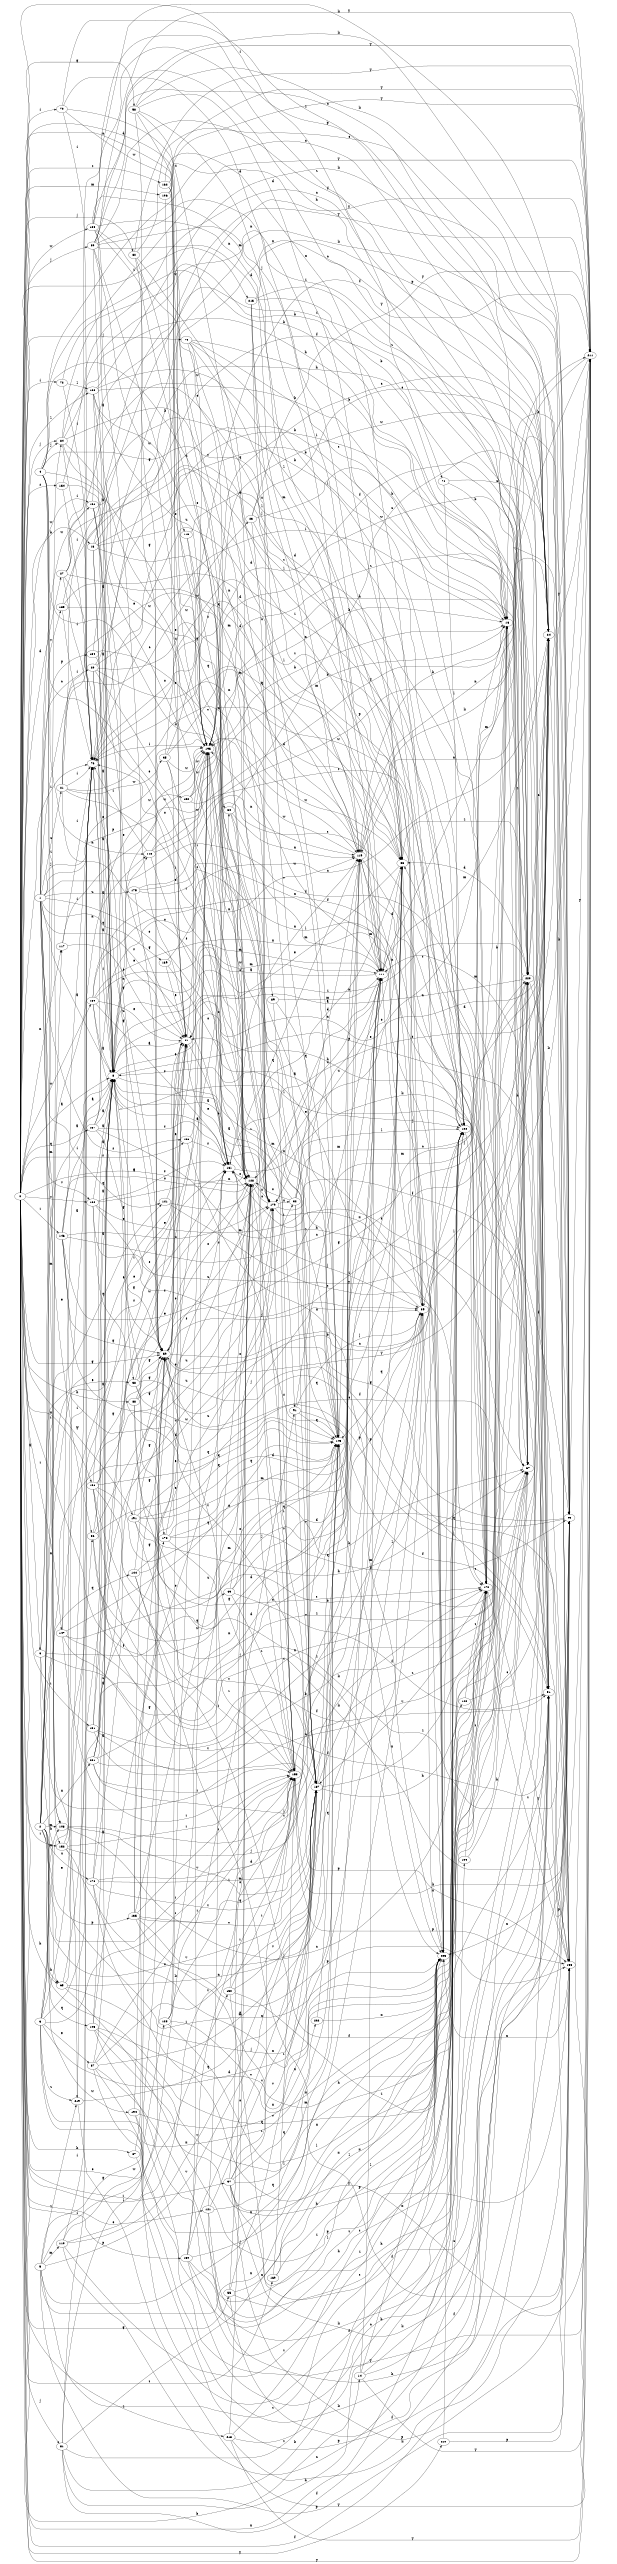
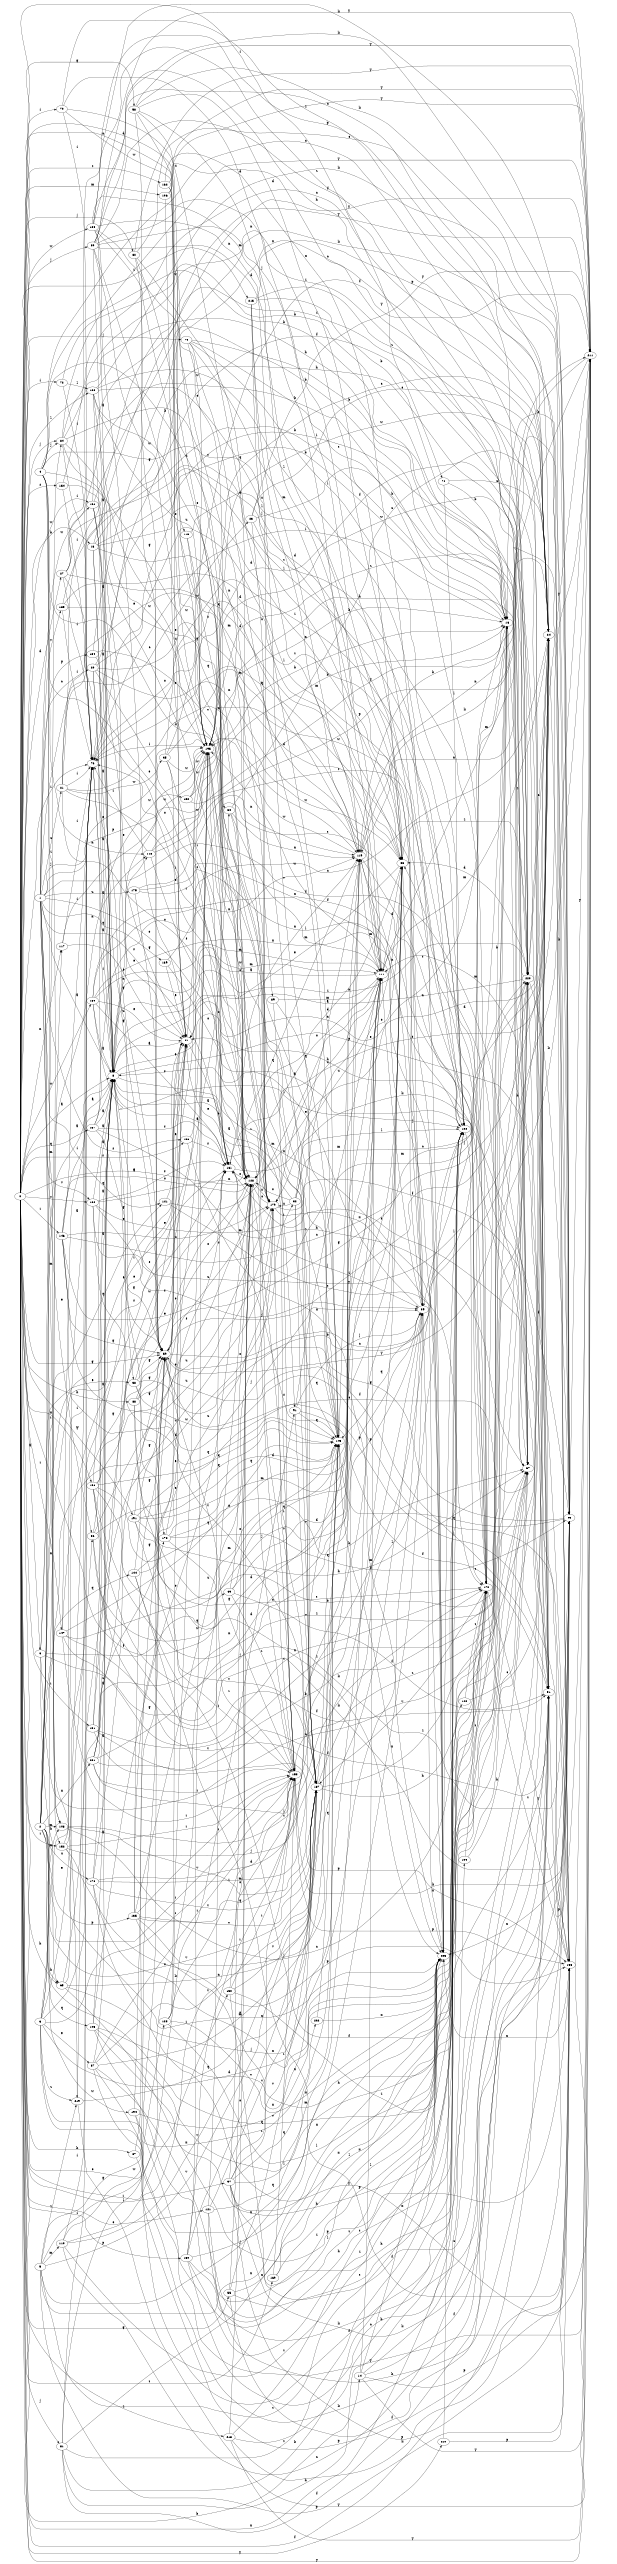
(473, 827) -> (287, 370)
none -> (300, 1067)
(283, 1202) -> (286, 1206)
none -> (538, 2320)
